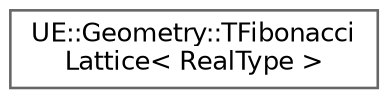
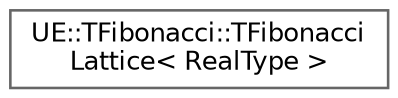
(194, 49) -> (199, 49)
